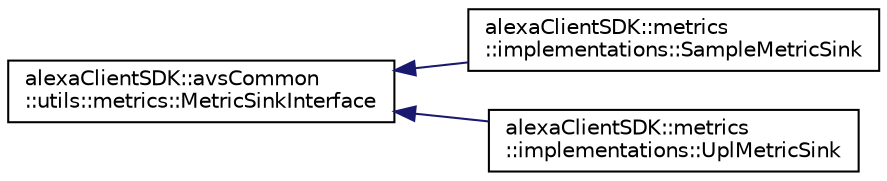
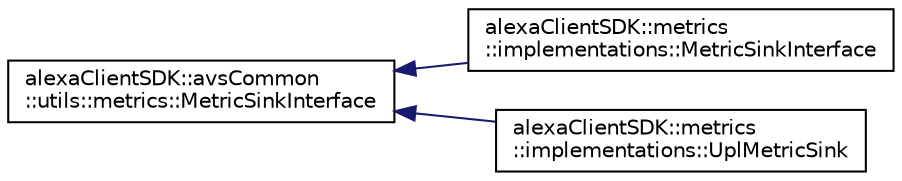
(674, 40) -> (681, 40)
